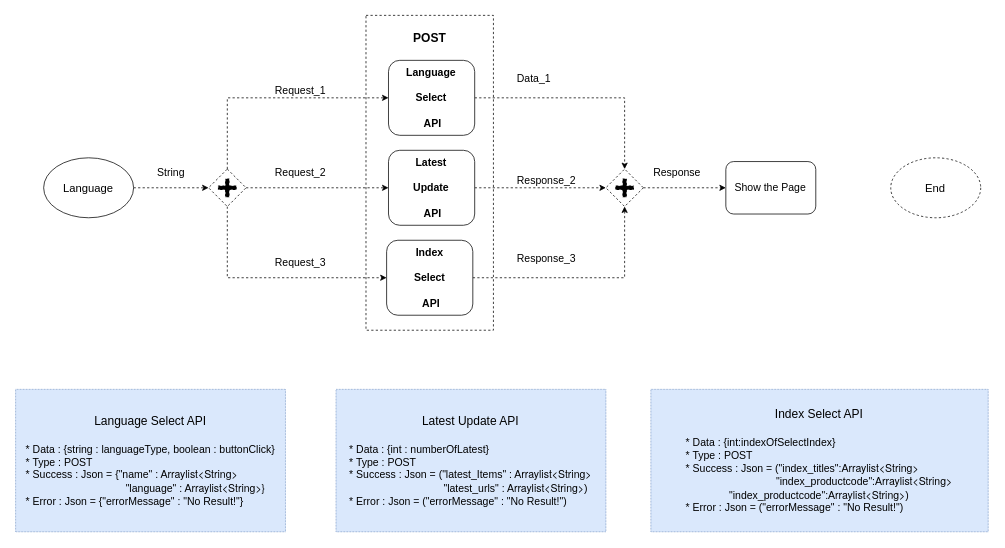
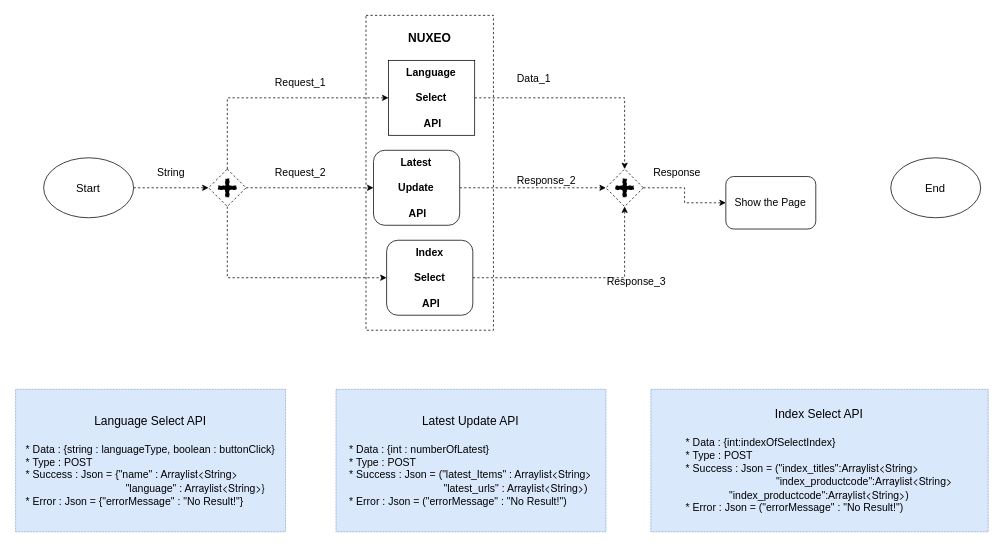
(430, 38) -> (430, 38)
(300, 90) -> (300, 83)
(432, 98) -> (432, 98)
(88, 188) -> (88, 188)
(432, 188) -> (417, 188)
(771, 188) -> (771, 203)
(936, 188) -> (936, 188)
(553, 259) -> (643, 282)
(300, 263) -> none
